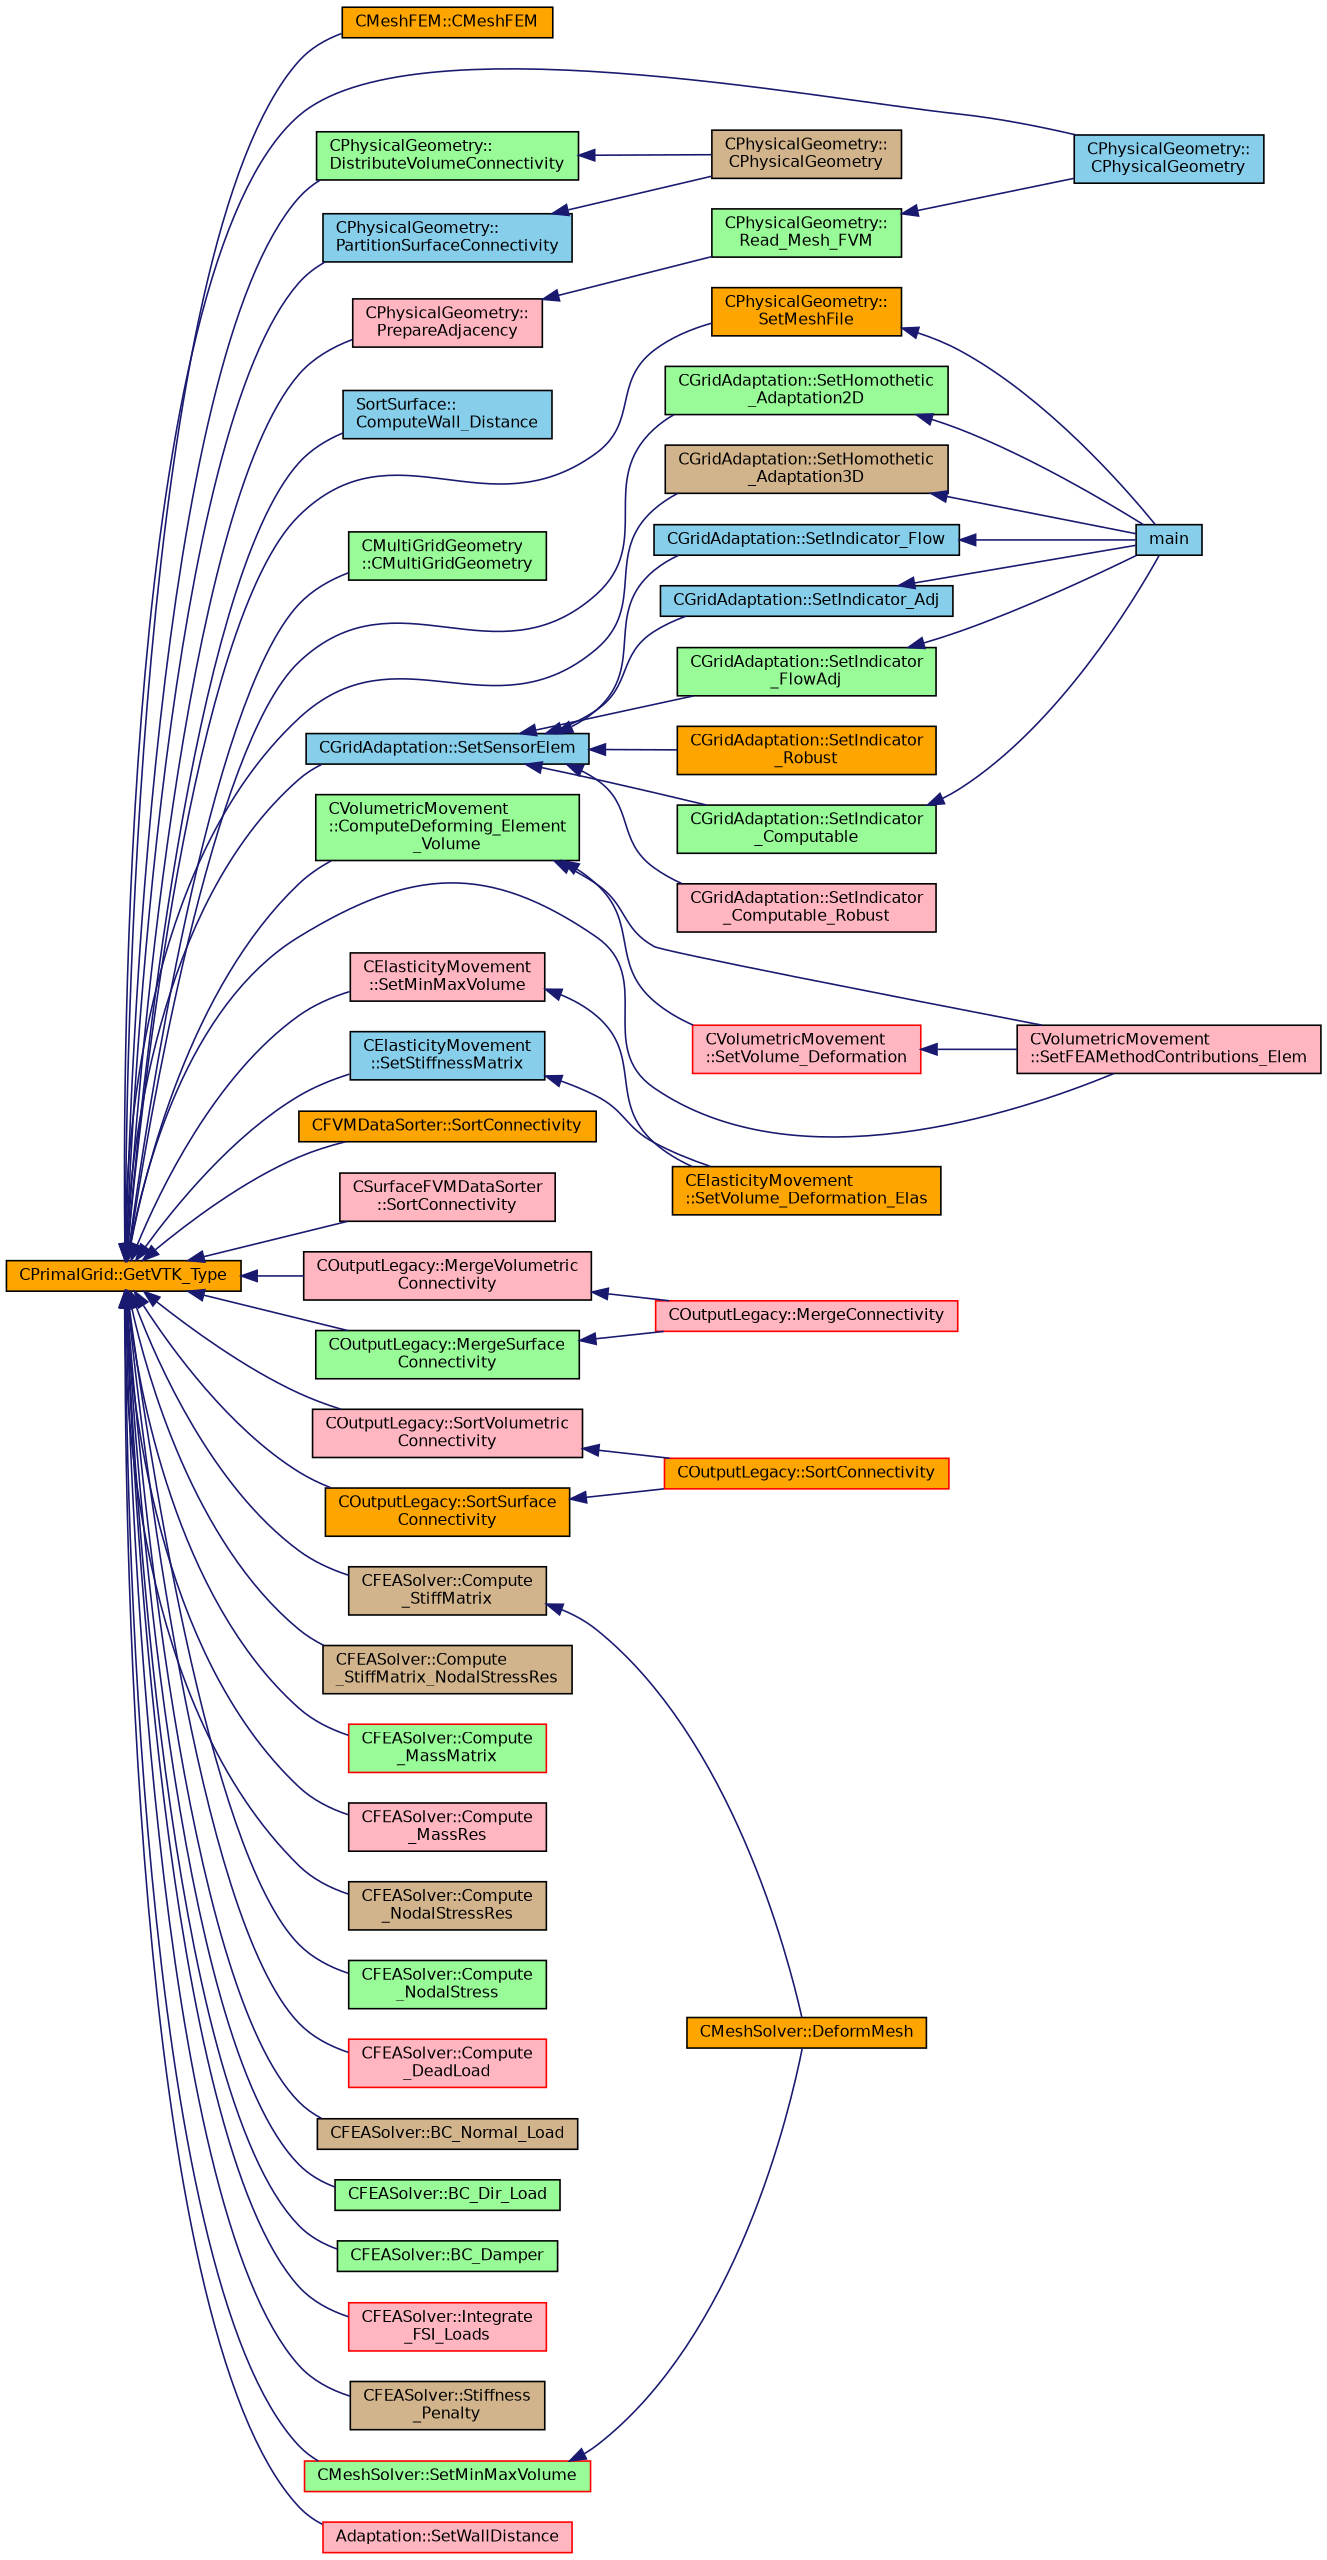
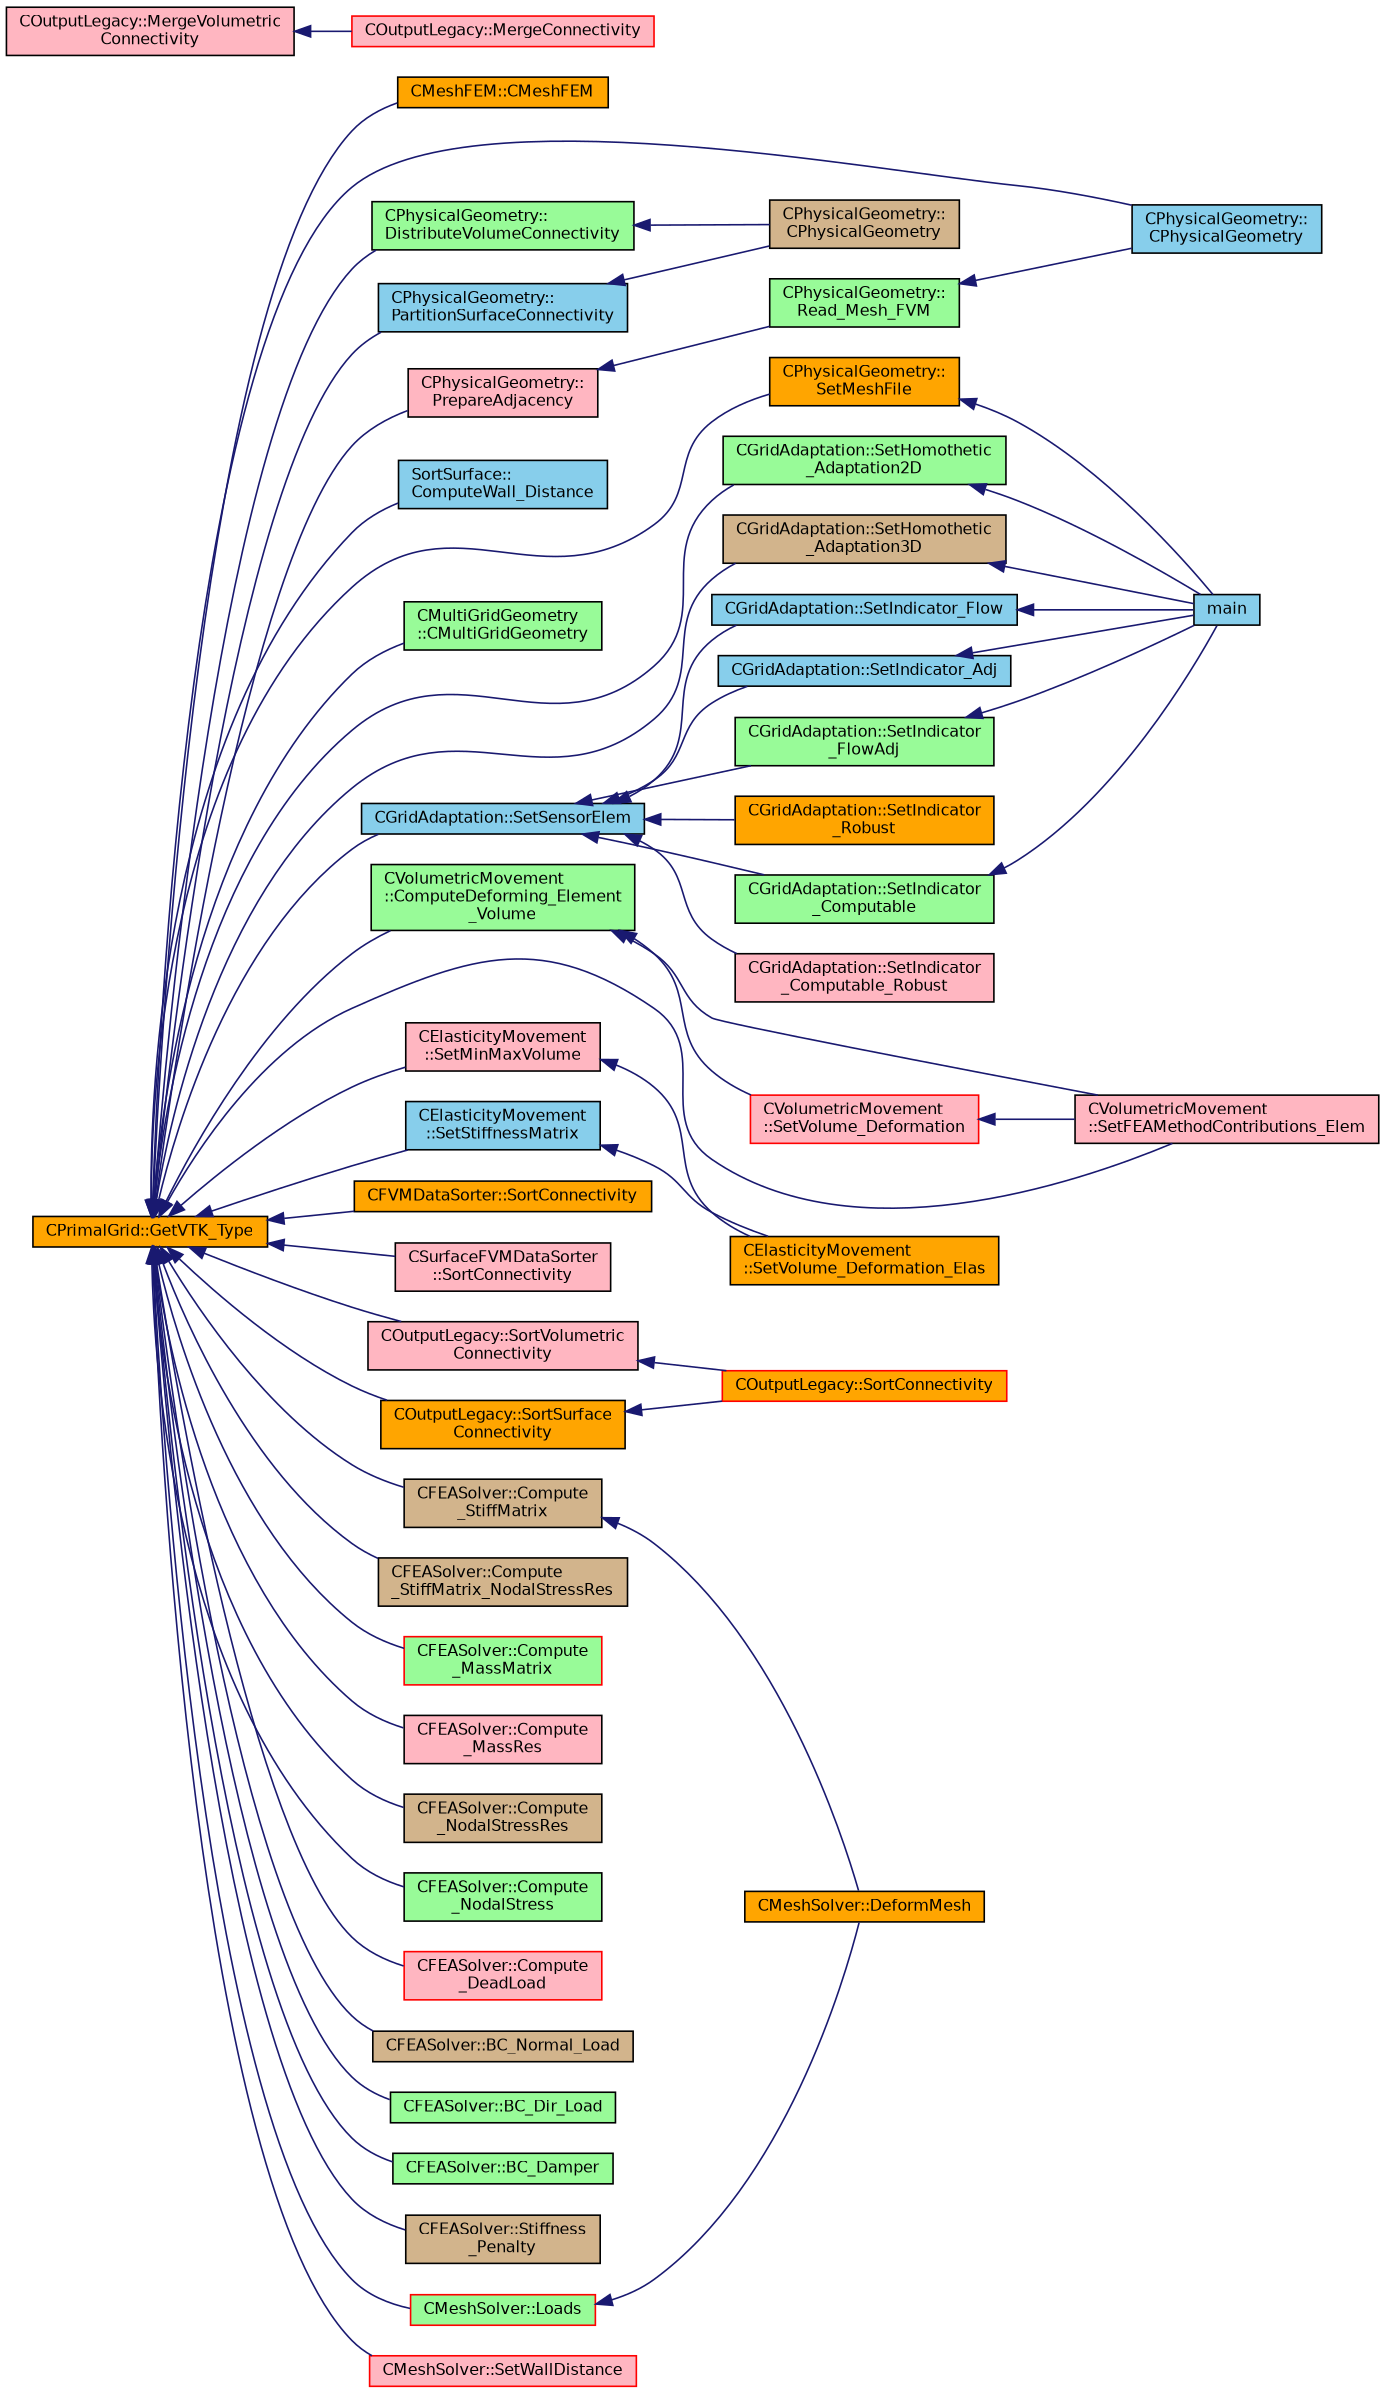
(280, 1276) -> none
(448, 1355) -> none
(448, 2327) -> none
(448, 2476) -> (503, 2310)
(448, 2537) -> (503, 2371)
